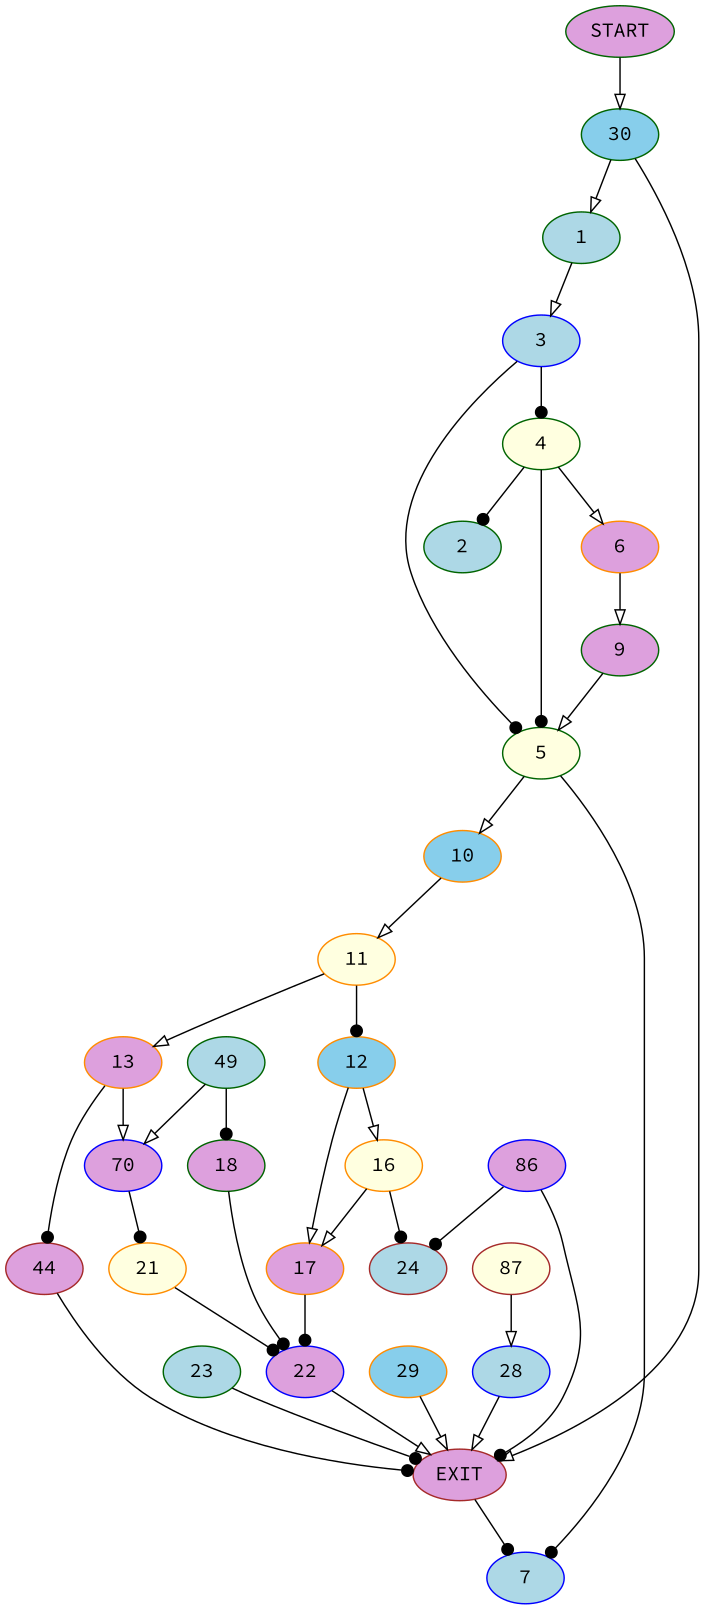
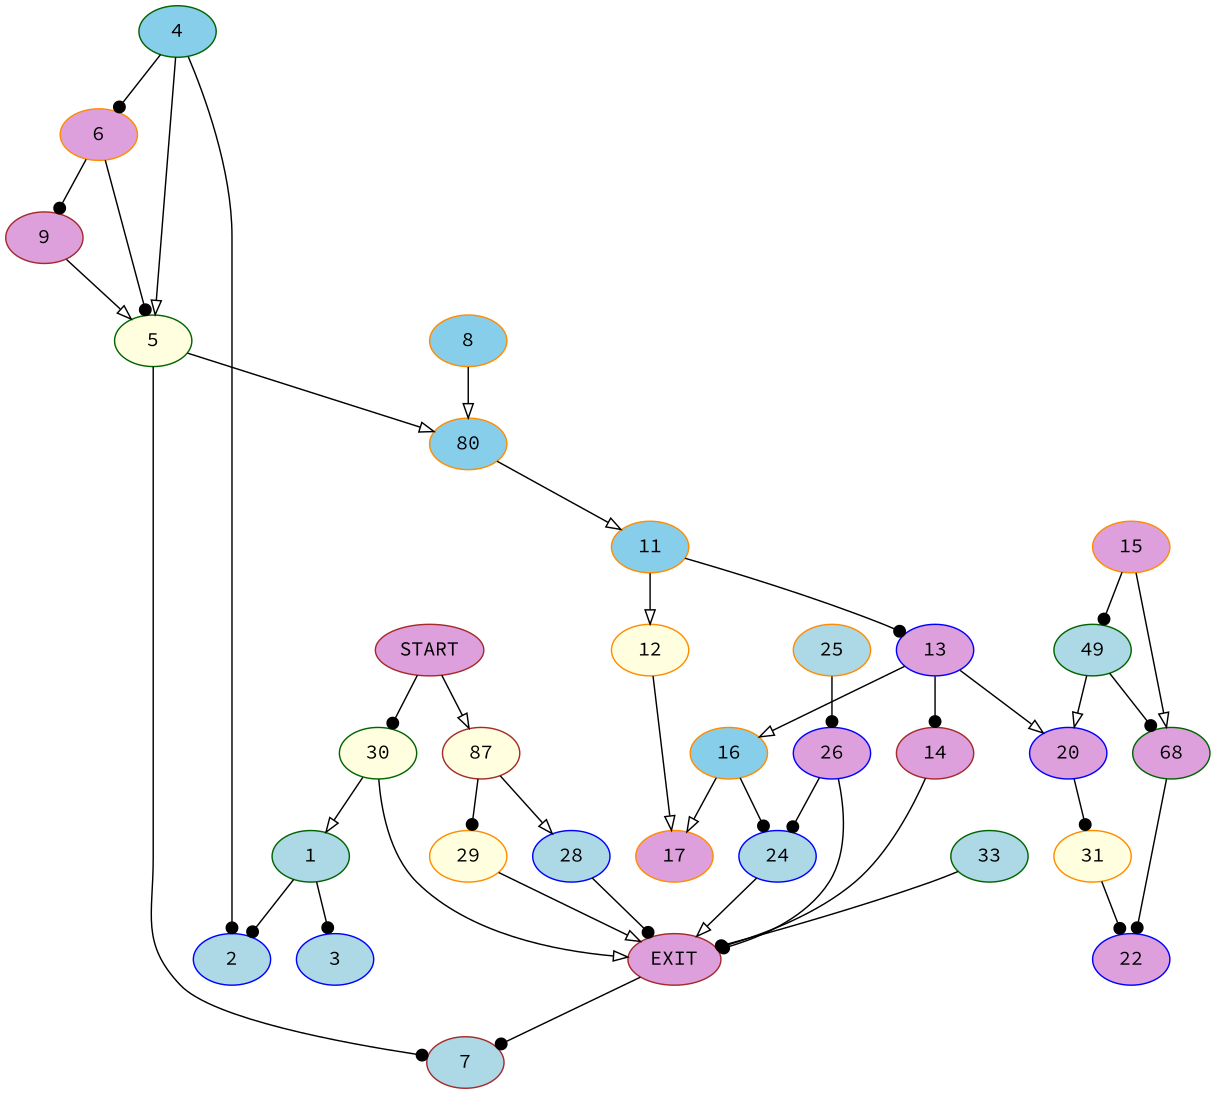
(620, 32) -> (430, 650)
(620, 76) -> (406, 697)
(620, 135) -> (378, 753)
(564, 283) -> (321, 902)
none -> (468, 341)
(541, 387) -> none
(541, 444) -> (178, 32)
(576, 490) -> (142, 78)
(406, 540) -> (124, 232)
(463, 547) -> (232, 959)
none -> (1131, 547)
(620, 592) -> (74, 181)
(541, 593) -> (166, 179)
(620, 650) -> (44, 238)
none -> (832, 650)
none -> (452, 695)
none -> (475, 799)
(463, 856) -> (468, 444)
none -> (275, 903)
(357, 959) -> (650, 547)
(357, 1005) -> (650, 592)
(245, 1006) -> (790, 591)
(123, 1063) -> (935, 650)
(357, 1063) -> (650, 650)
(368, 1107) -> (842, 697)
(123, 1166) -> (1068, 753)
(226, 1166) -> (1171, 753)
(384, 1166) -> (729, 753)
(527, 1166) -> (832, 753)
(44, 1269) -> (935, 753)
(147, 1269) -> (1093, 856)
(408, 1269) -> (778, 856)
(305, 1315) -> none
(202, 1372) -> (989, 856)
(408, 1372) -> (468, 856)
(489, 1417) -> (618, 903)
(375, 1419) -> (732, 902)
(526, 1578) -> (465, 1063)
